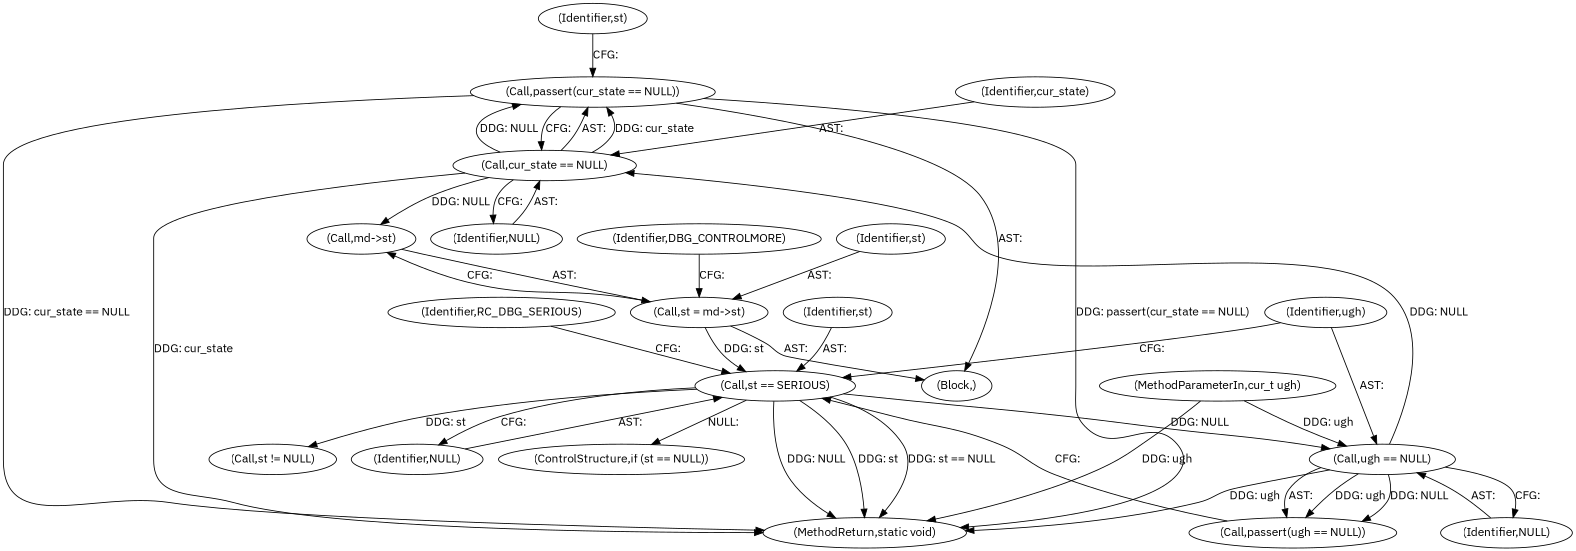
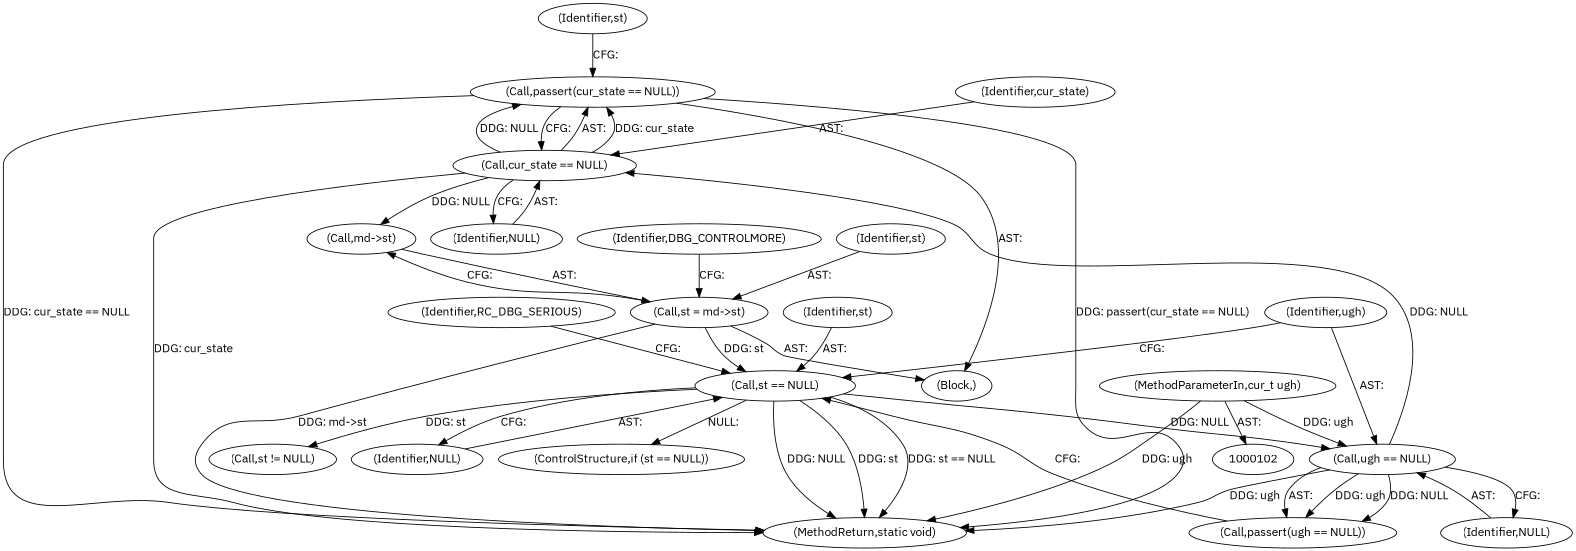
(775, 386) -> (775, 386)
none -> (1253, 459)
none -> (225, 487)
